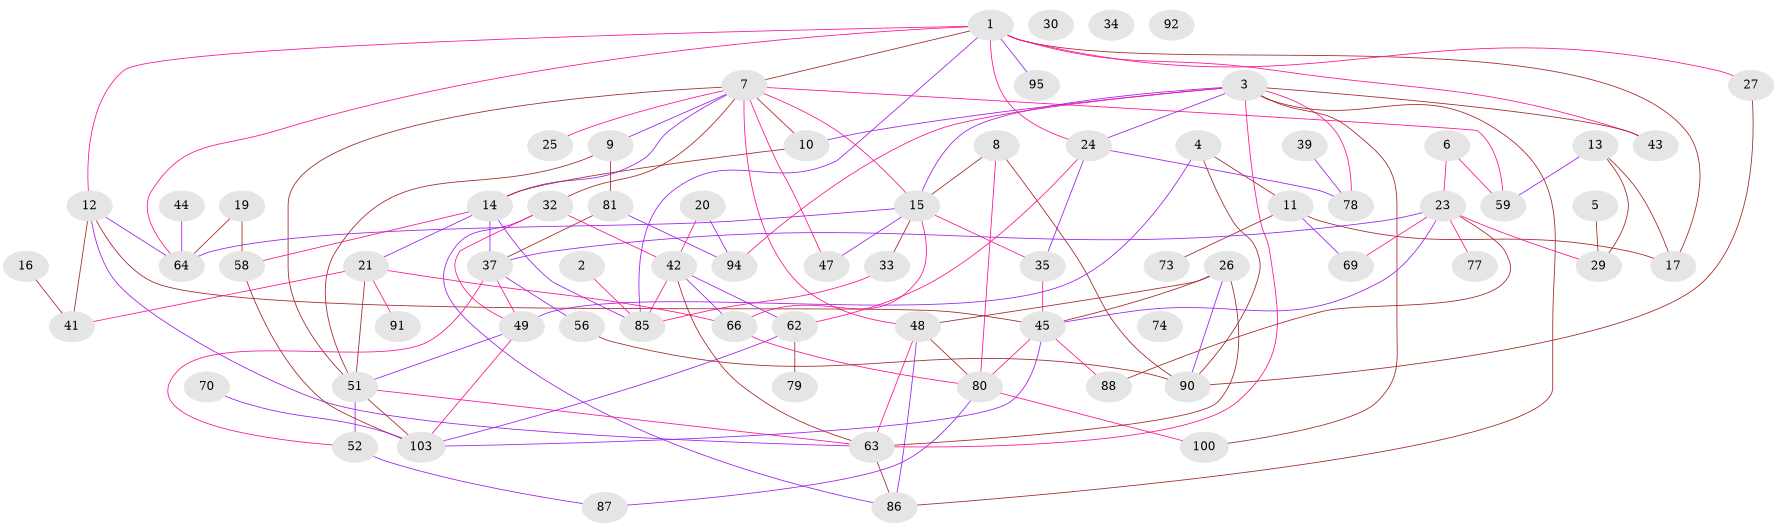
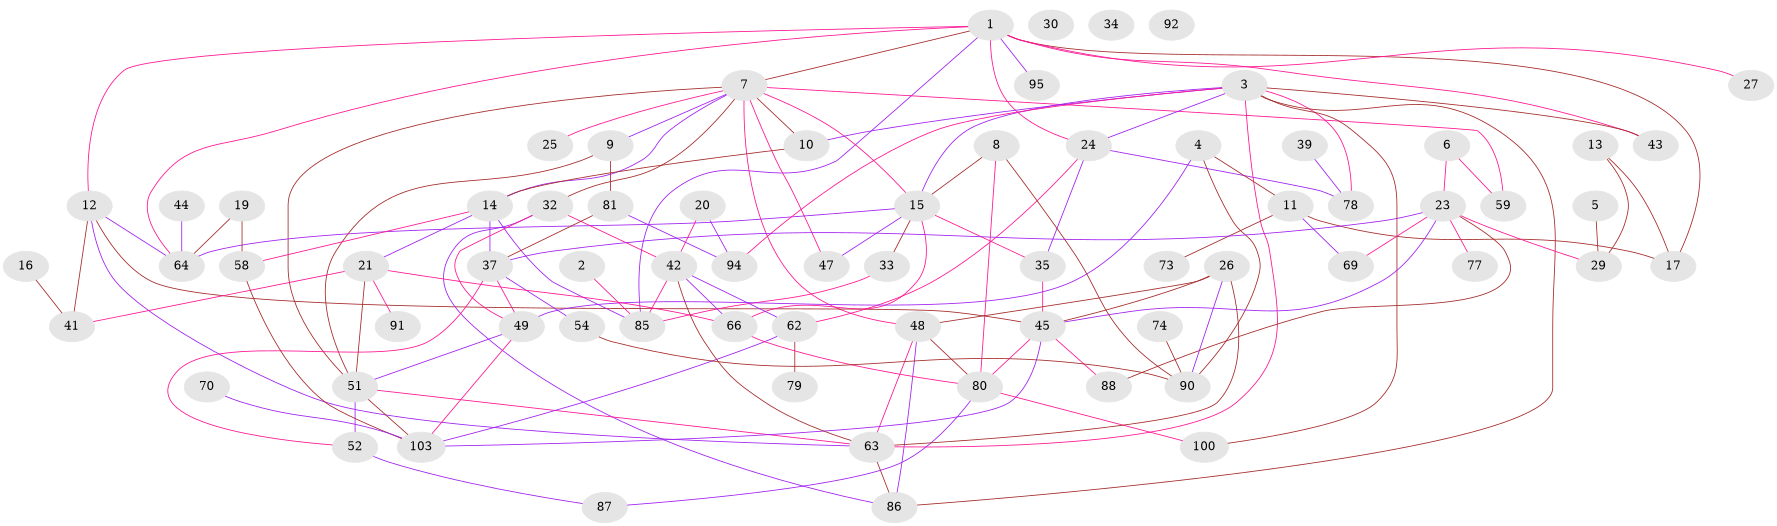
(1549, 176) -> none
(582, 327) -> (582, 327)
(1575, 334) -> (1173, 355)
